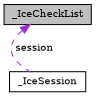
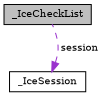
(12, 54) -> (58, 43)
